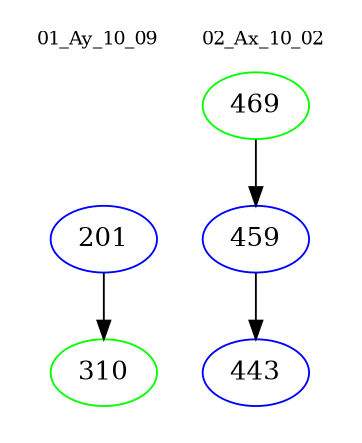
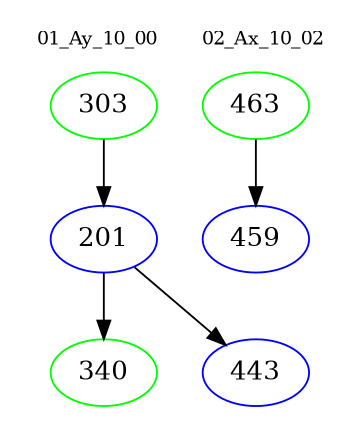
(97, 40) -> (97, 40)
none -> (104, 106)
(256, 106) -> (256, 106)
(256, 297) -> (159, 289)
(104, 373) -> (104, 373)
